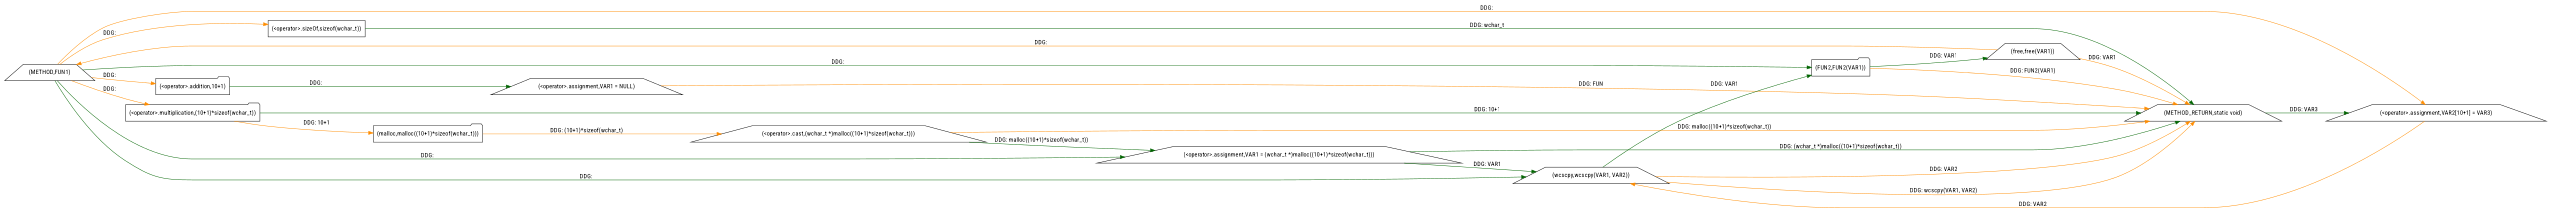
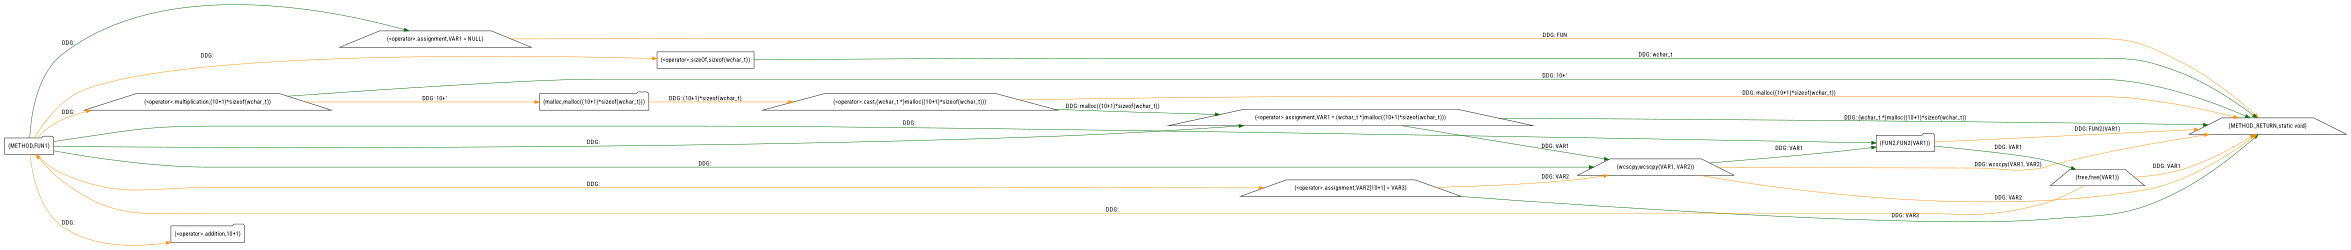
(50, 72) -> (29, 146)
(368, 87) -> (183, 8)
(193, 113) -> (208, 102)
(2305, 113) -> (1867, 220)
